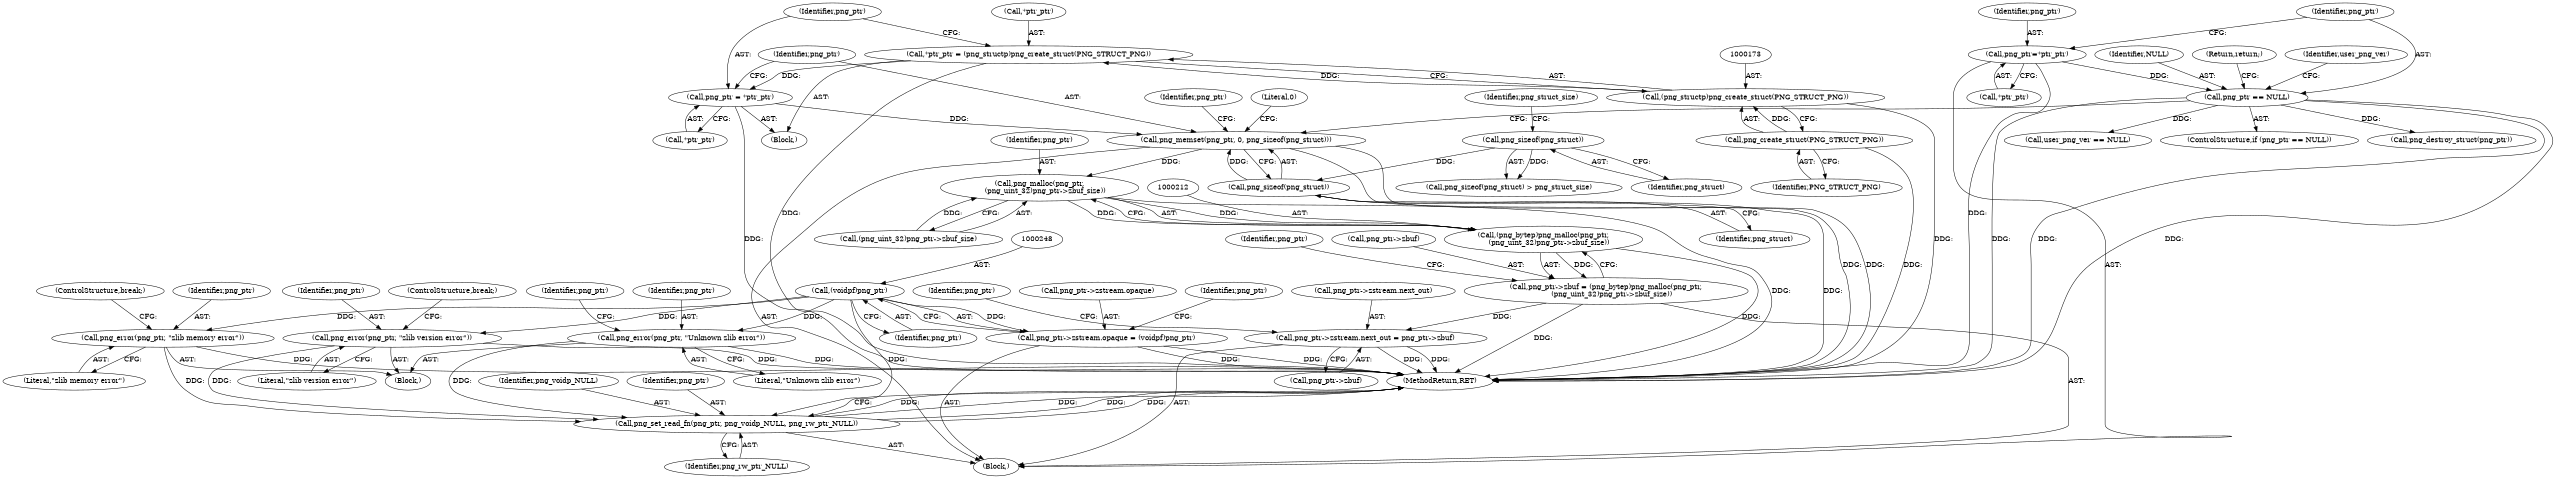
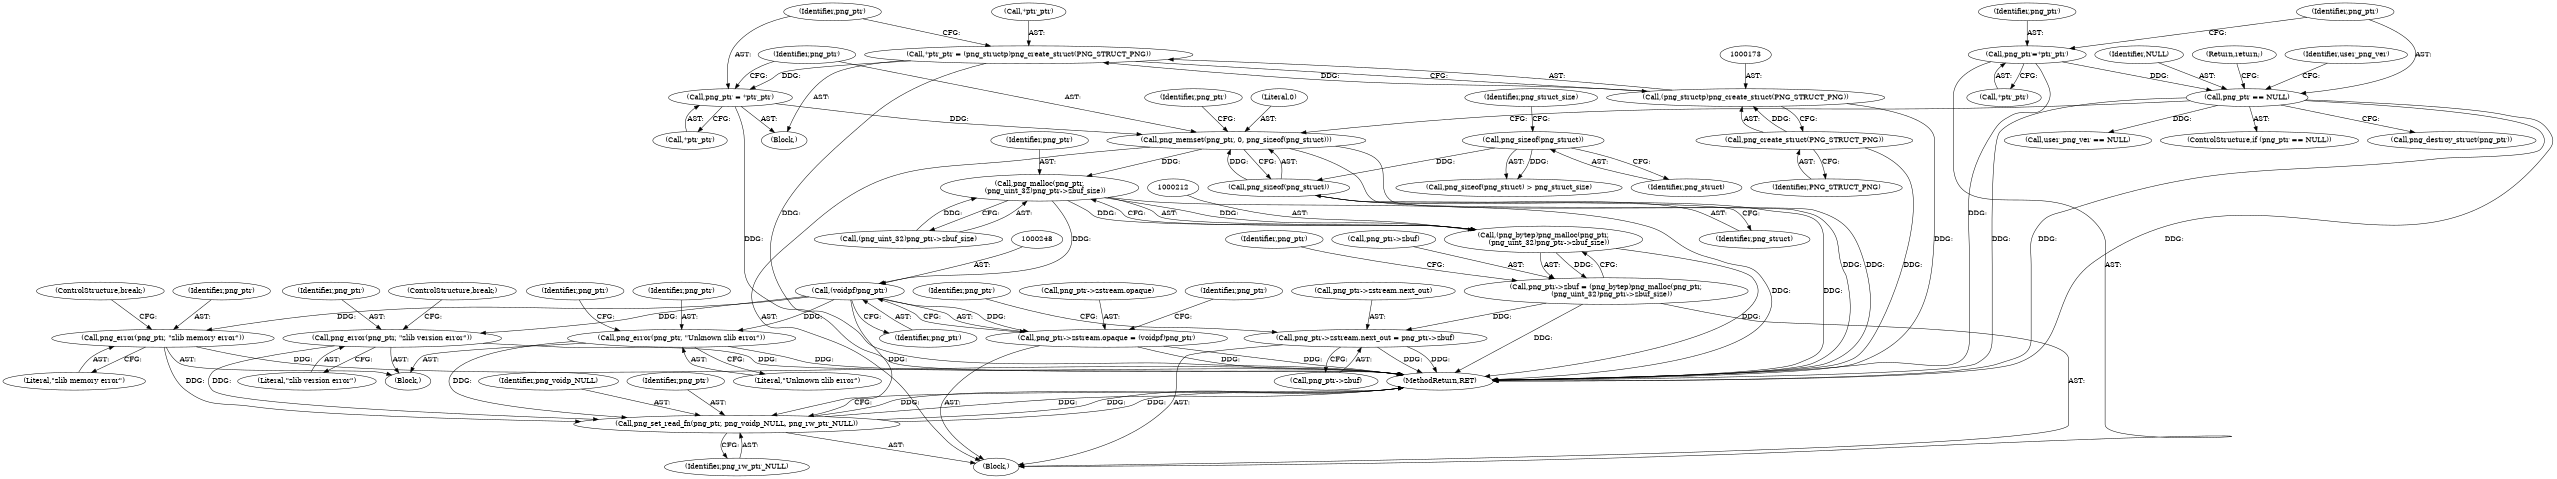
(1270, 119) -> (1270, 119)
(2372, 119) -> (2372, 119)
none -> (1007, 272)
